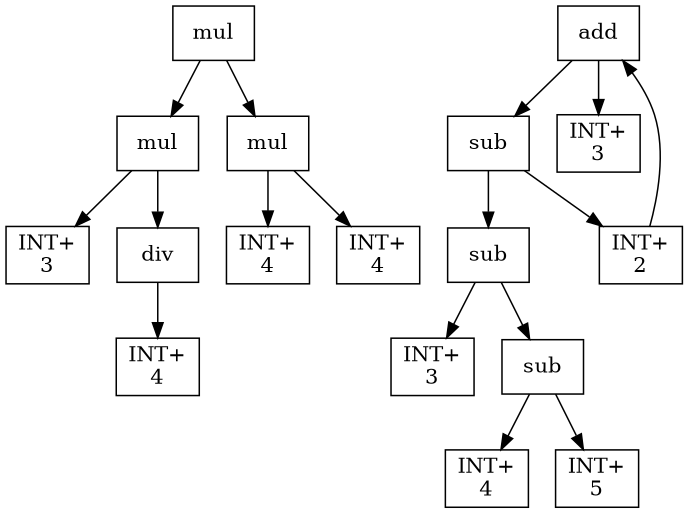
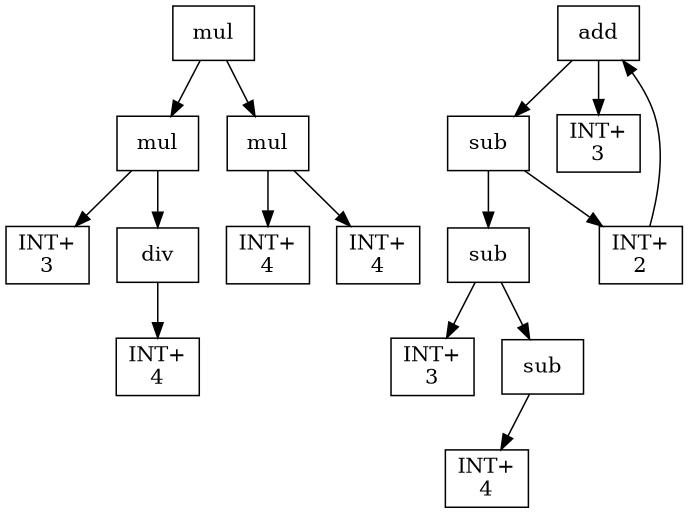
(597, 479) -> none
